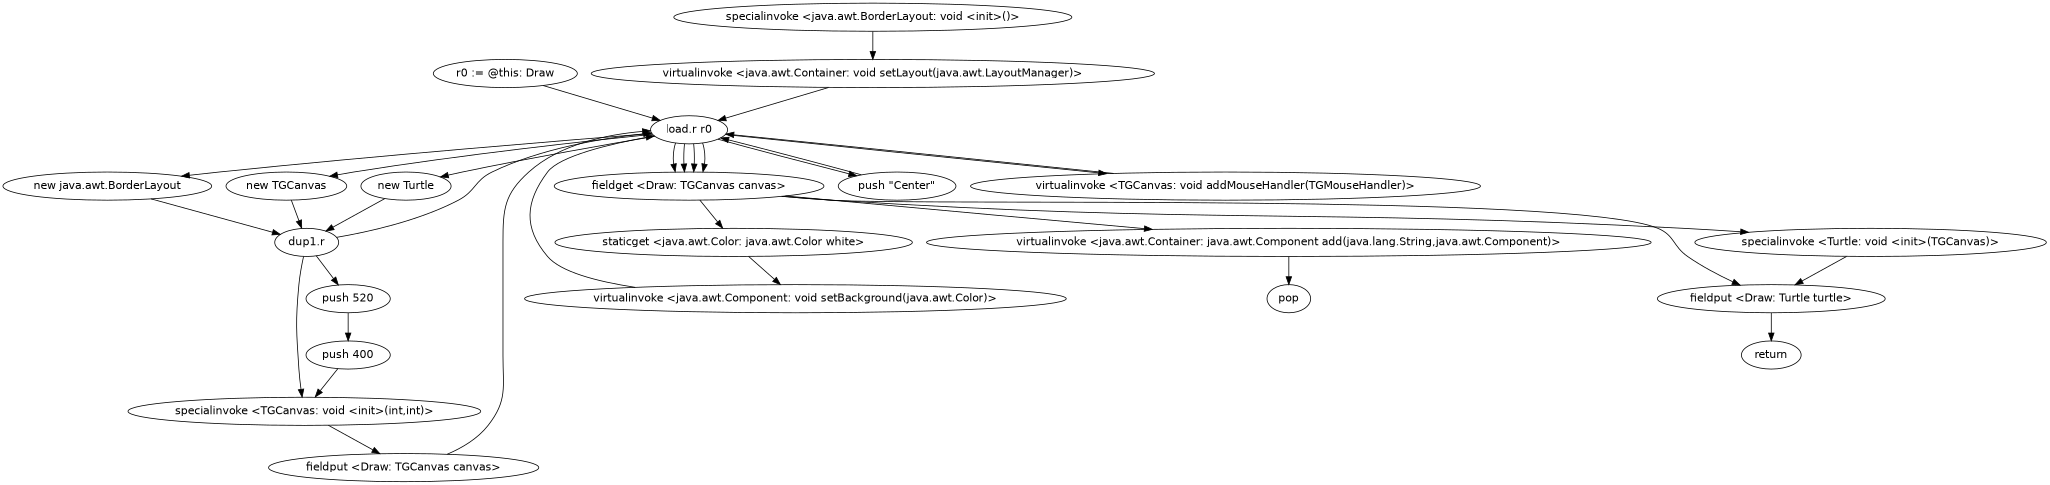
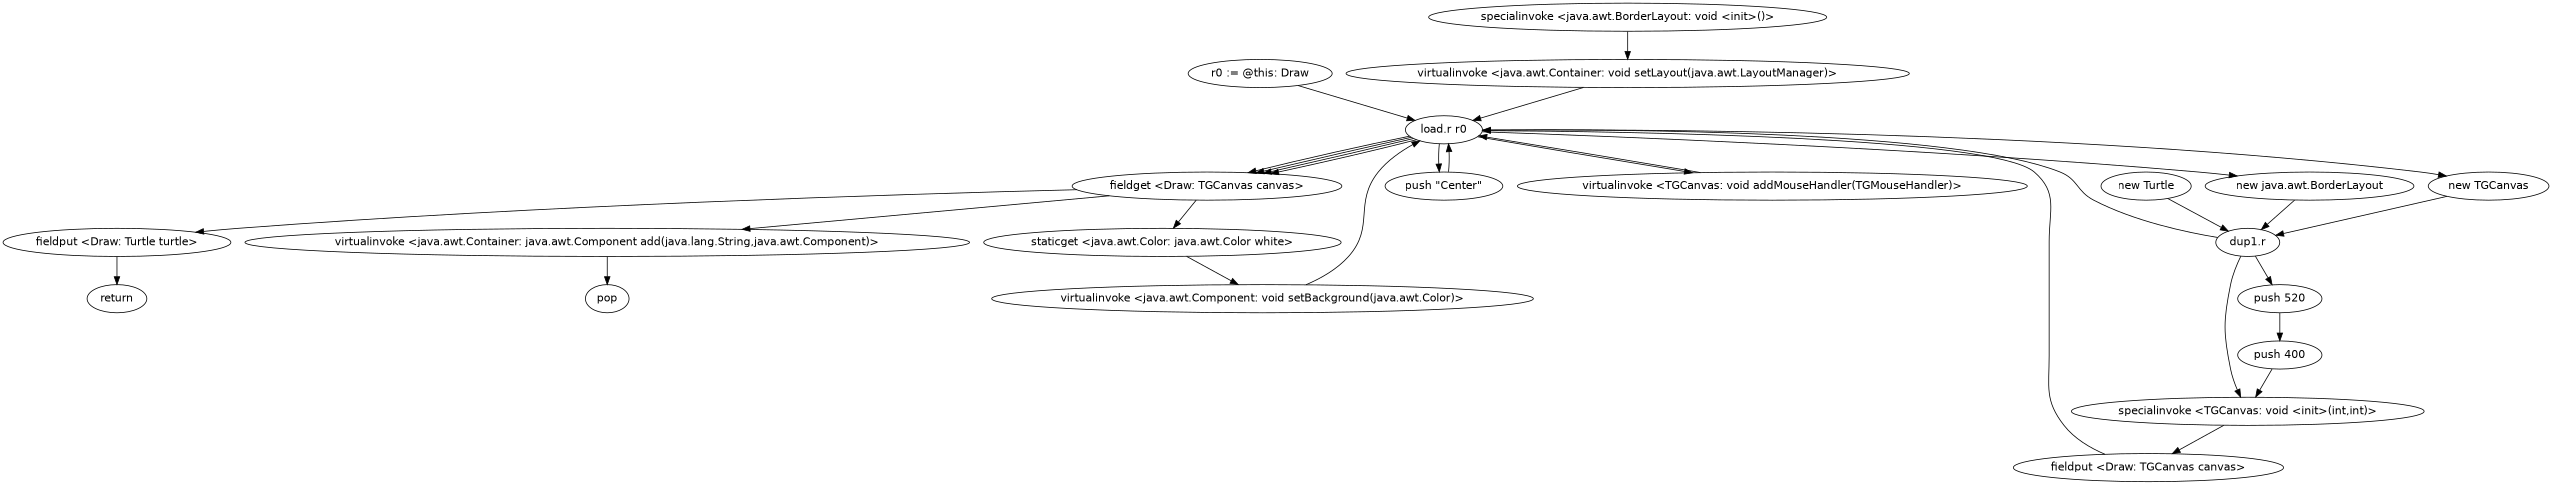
(577, 150) -> none
(1871, 242) -> none
